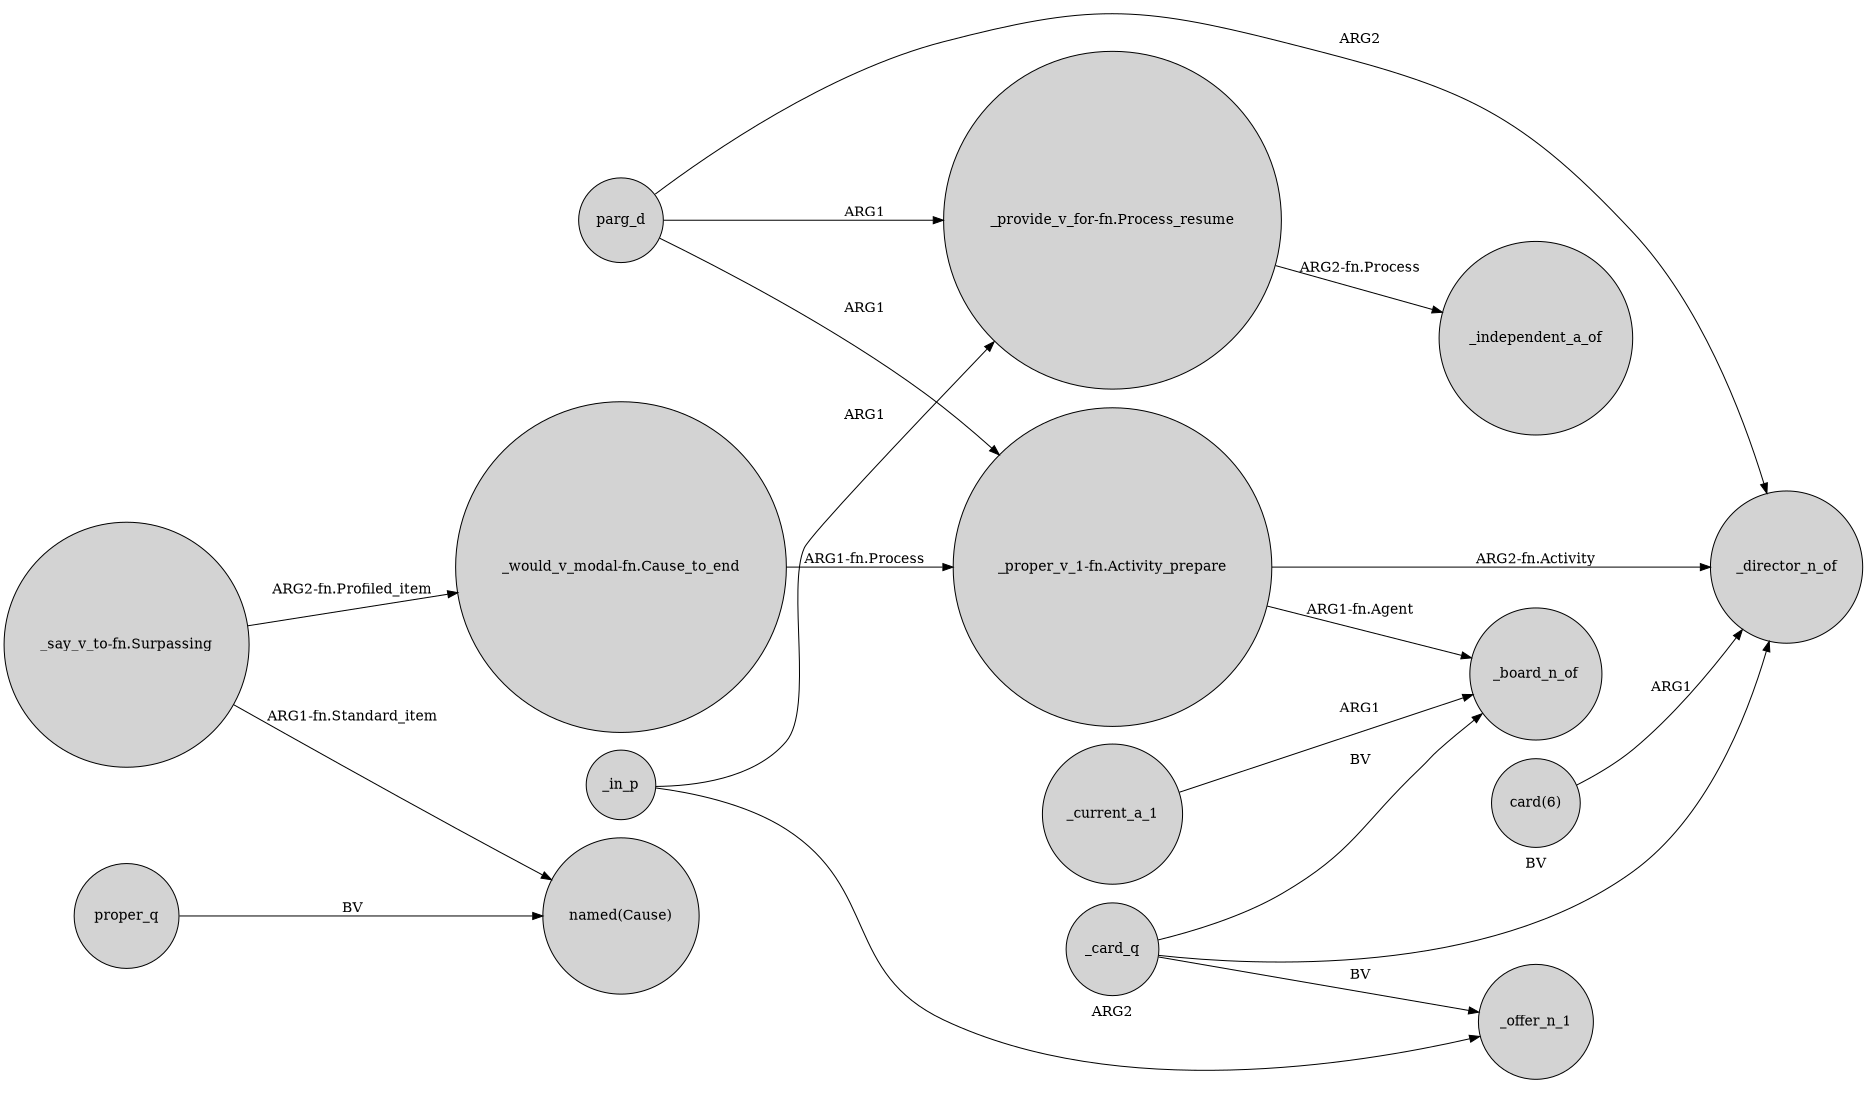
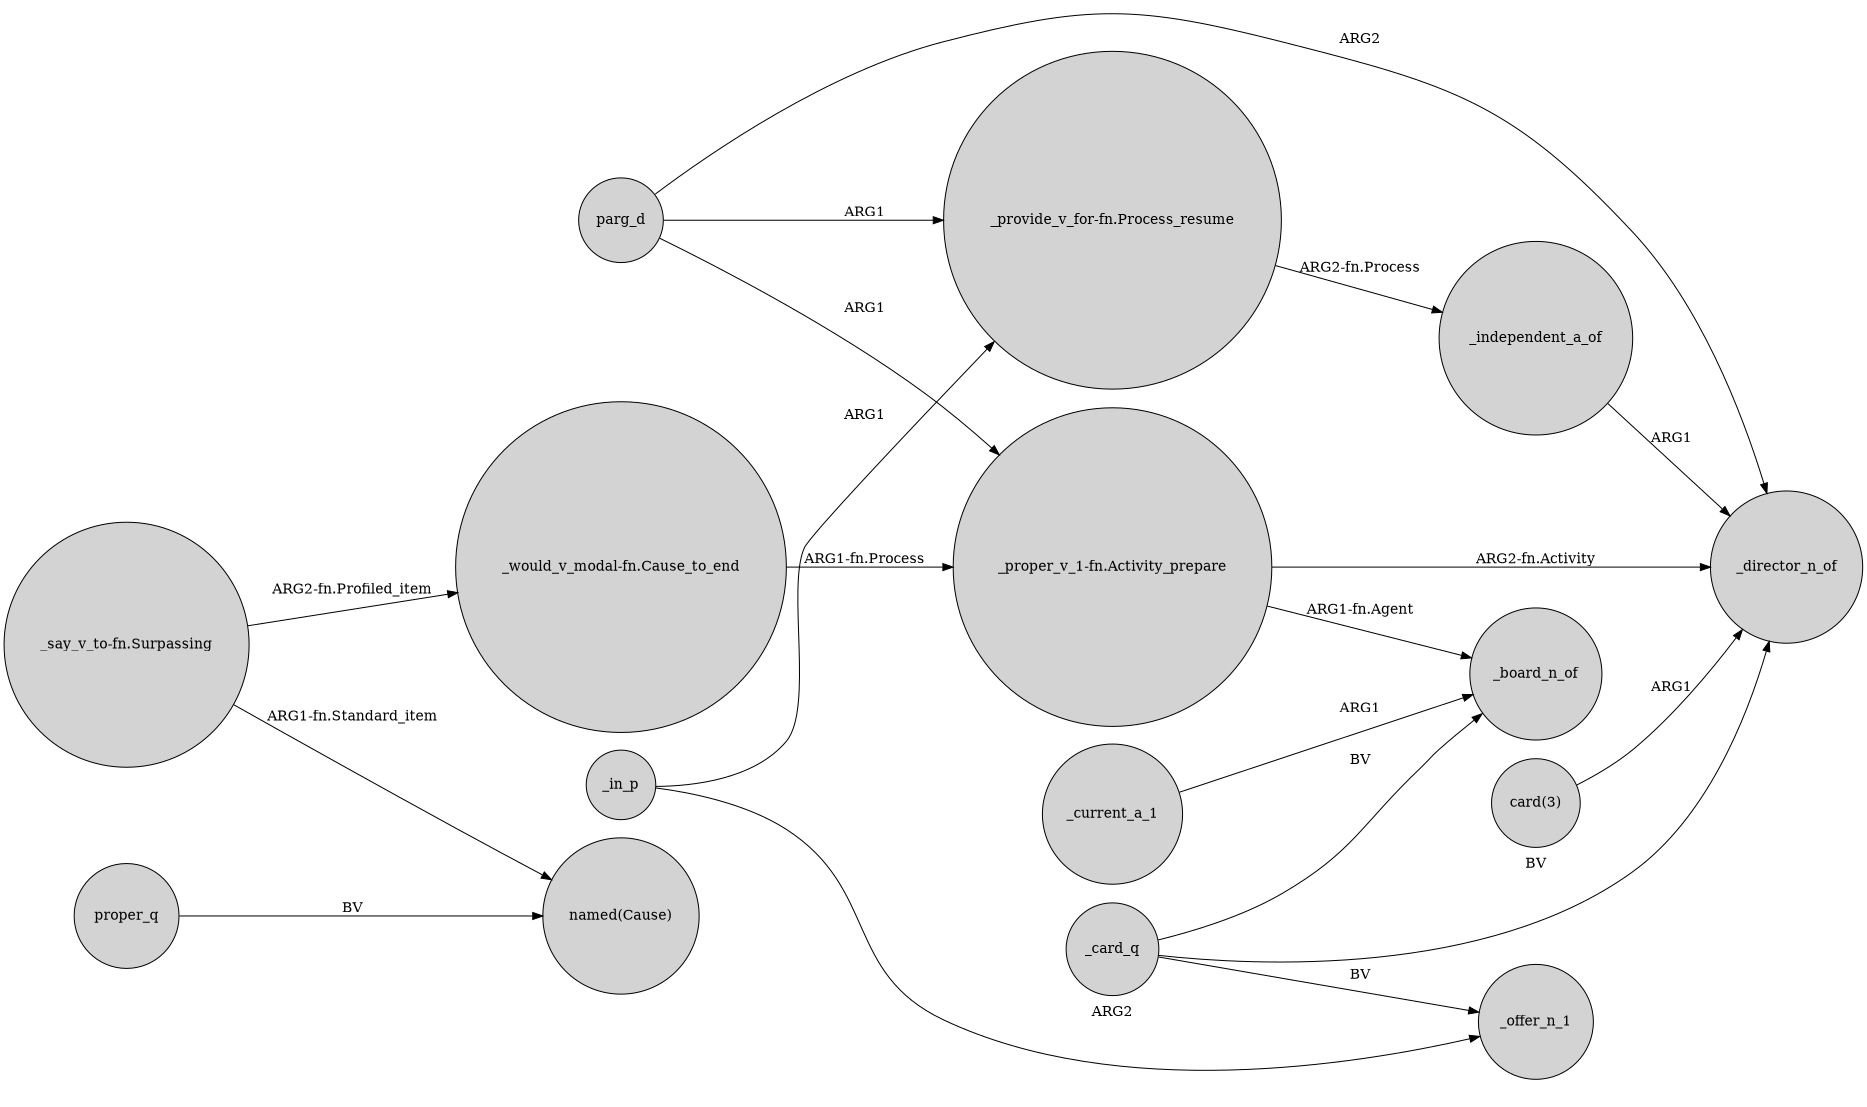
none -> (1665, 456)
(1536, 803) -> (1536, 803)
